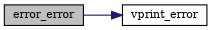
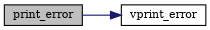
(44, 15) -> (43, 15)
